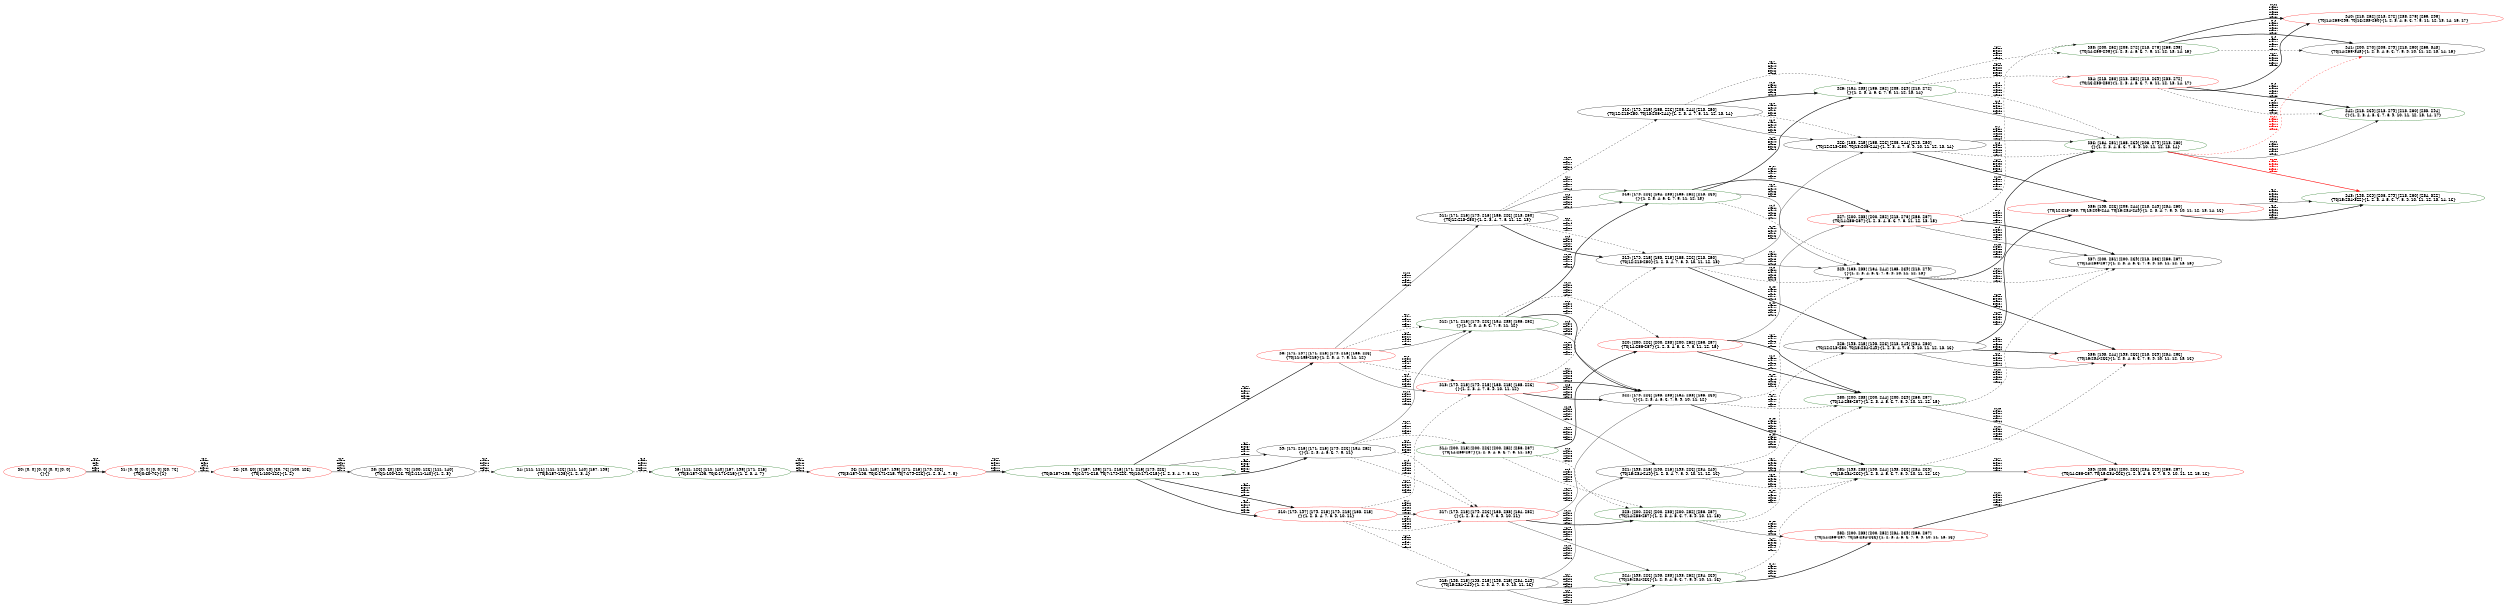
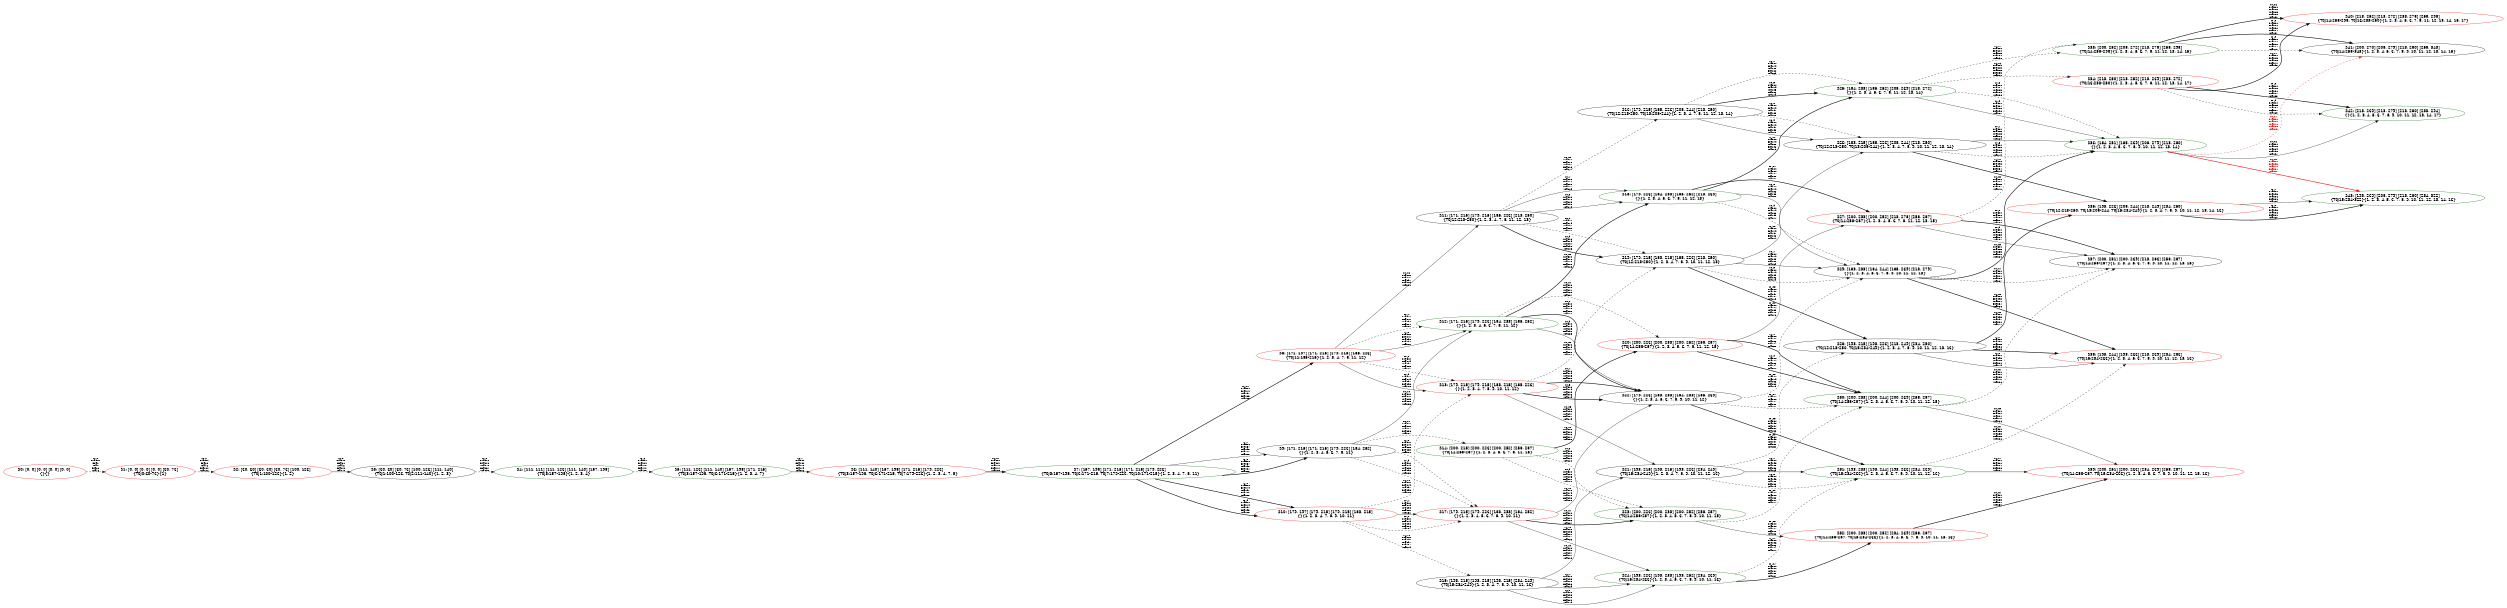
(94, 472) -> (94, 472)
